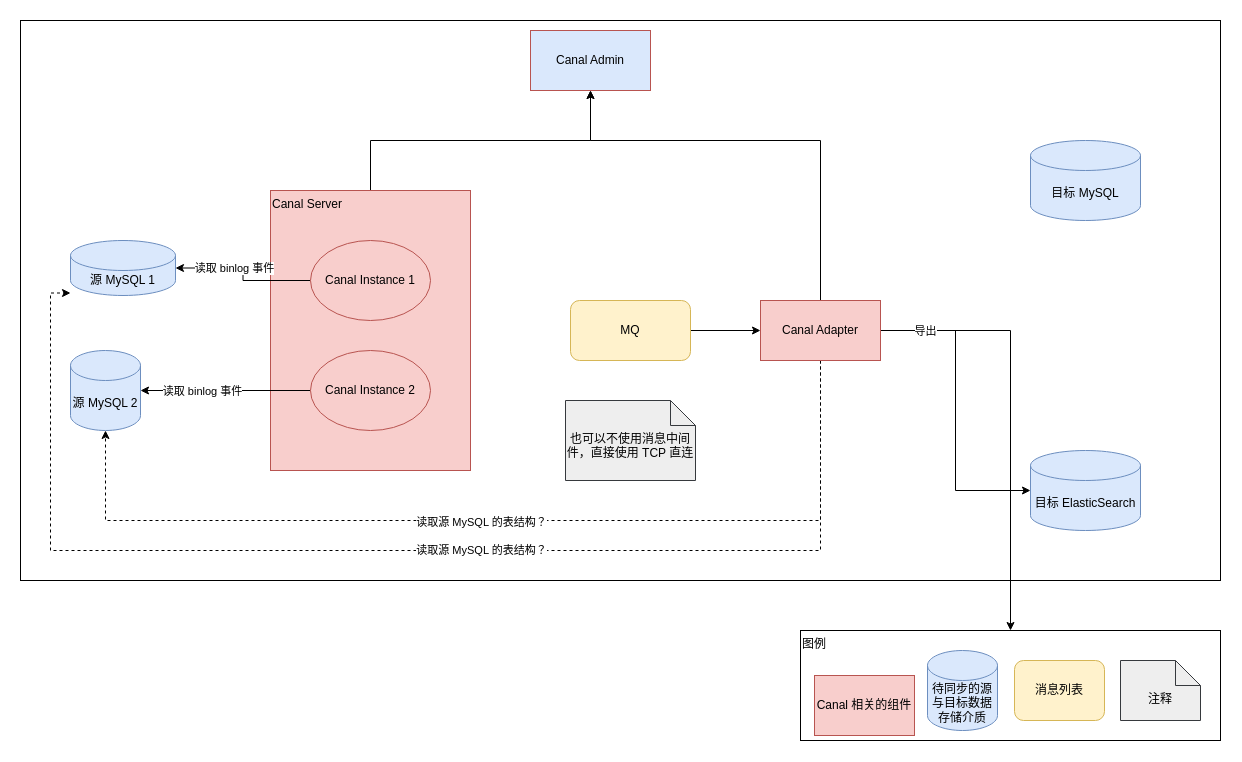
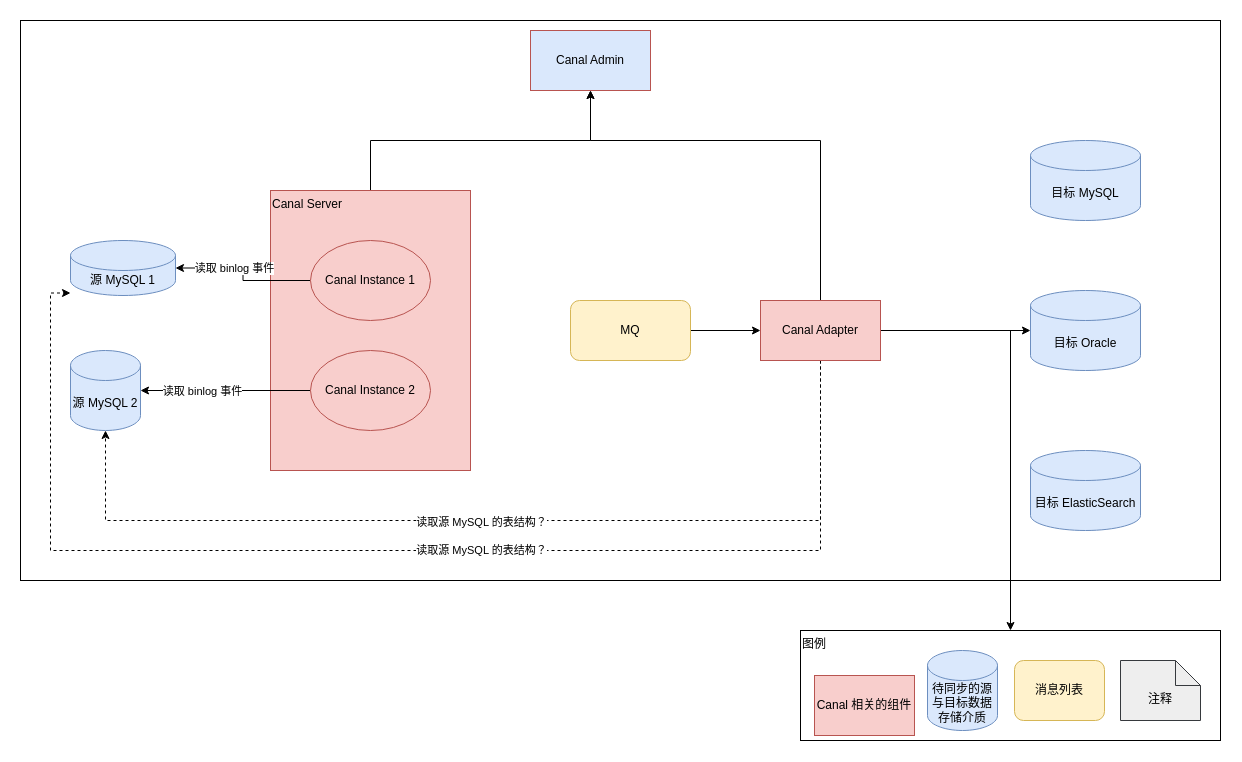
none -> (1018, 331)
none -> (1086, 331)
(631, 441) -> none
(956, 445) -> none
